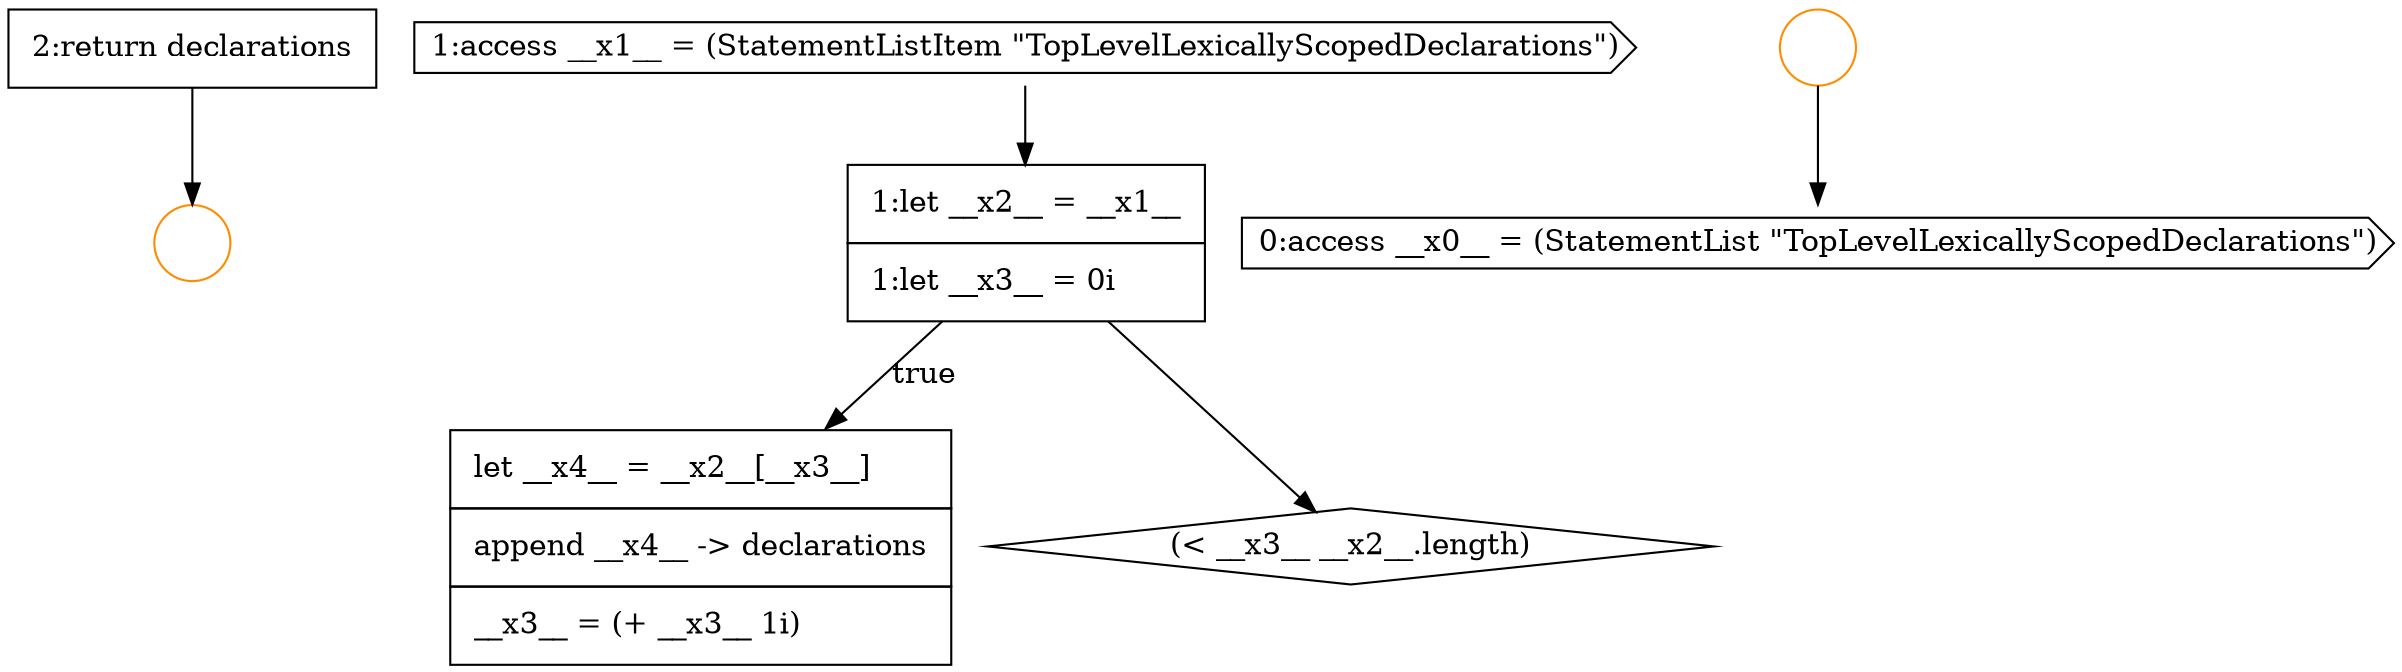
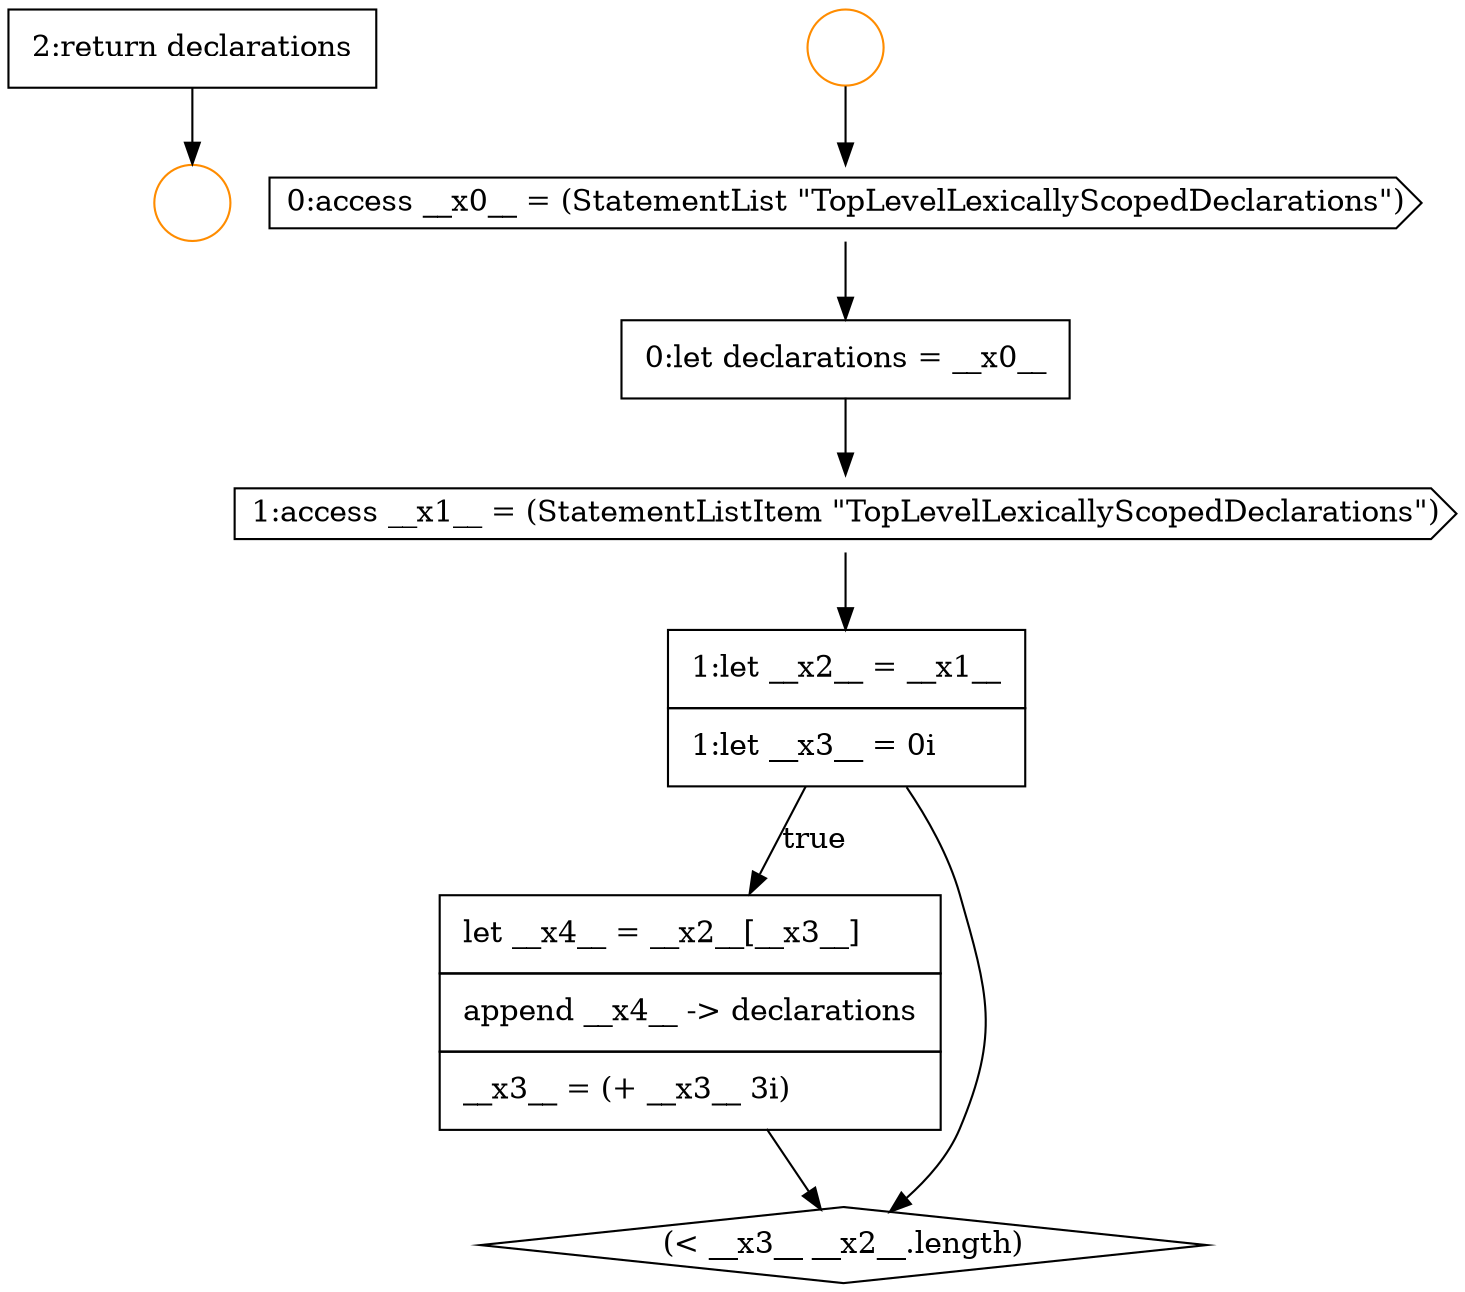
none -> (846, 358)
(637, 625) -> (627, 1090)
none -> (788, 1160)
